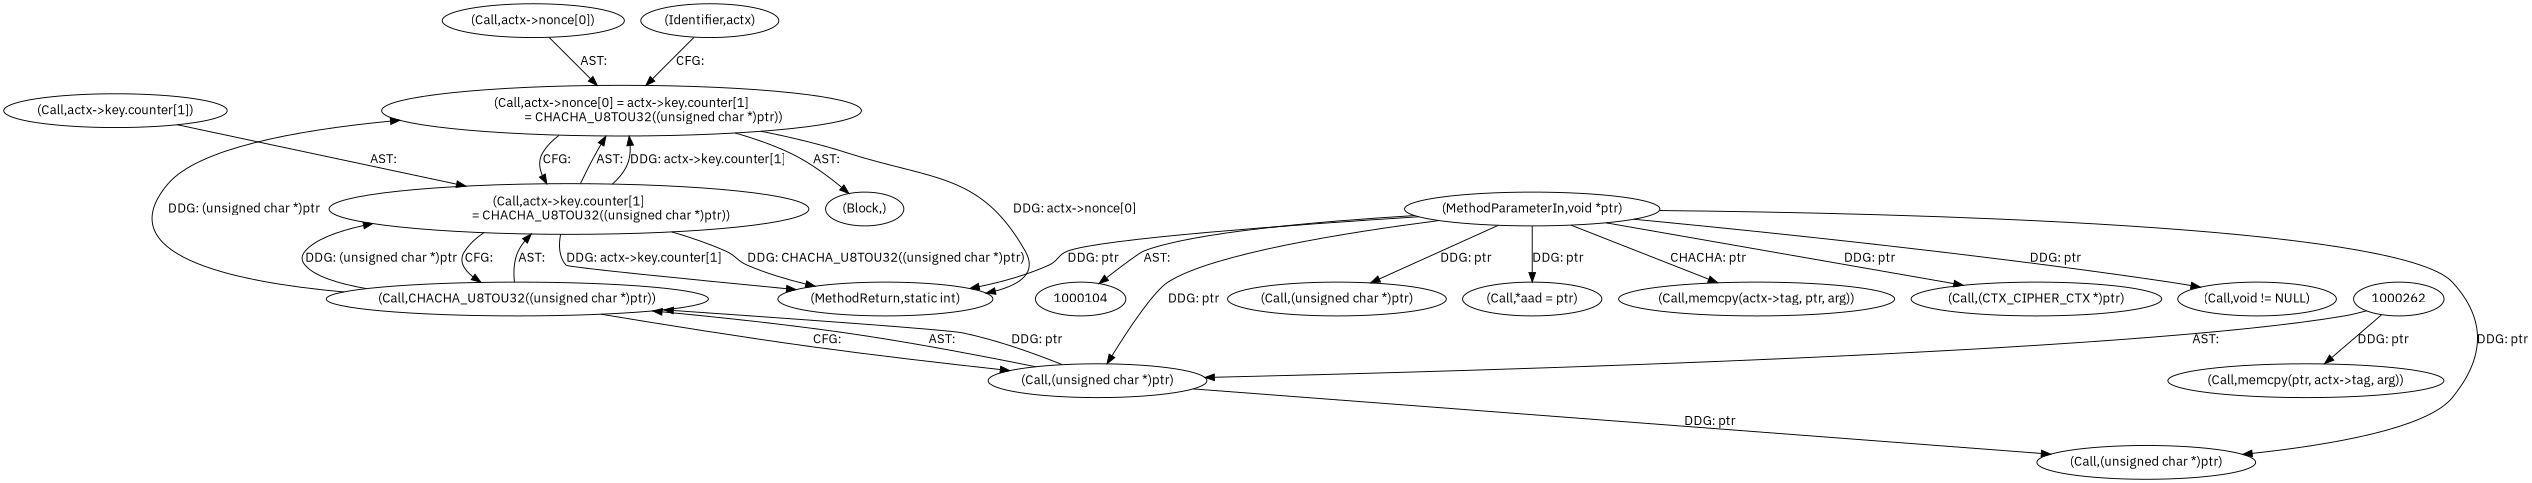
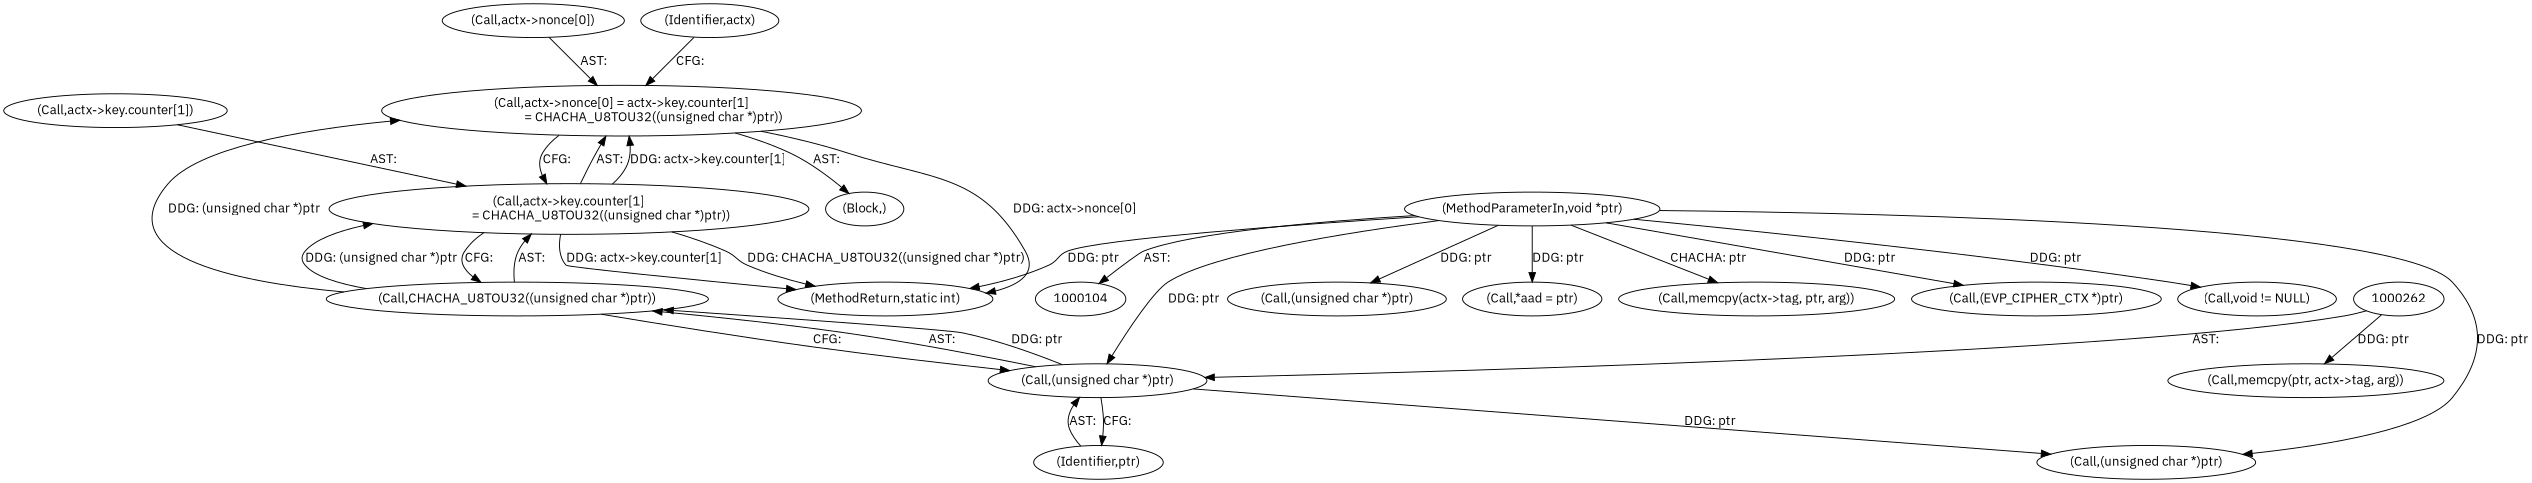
(2036, 299) -> (2036, 299)
none -> (1098, 462)
